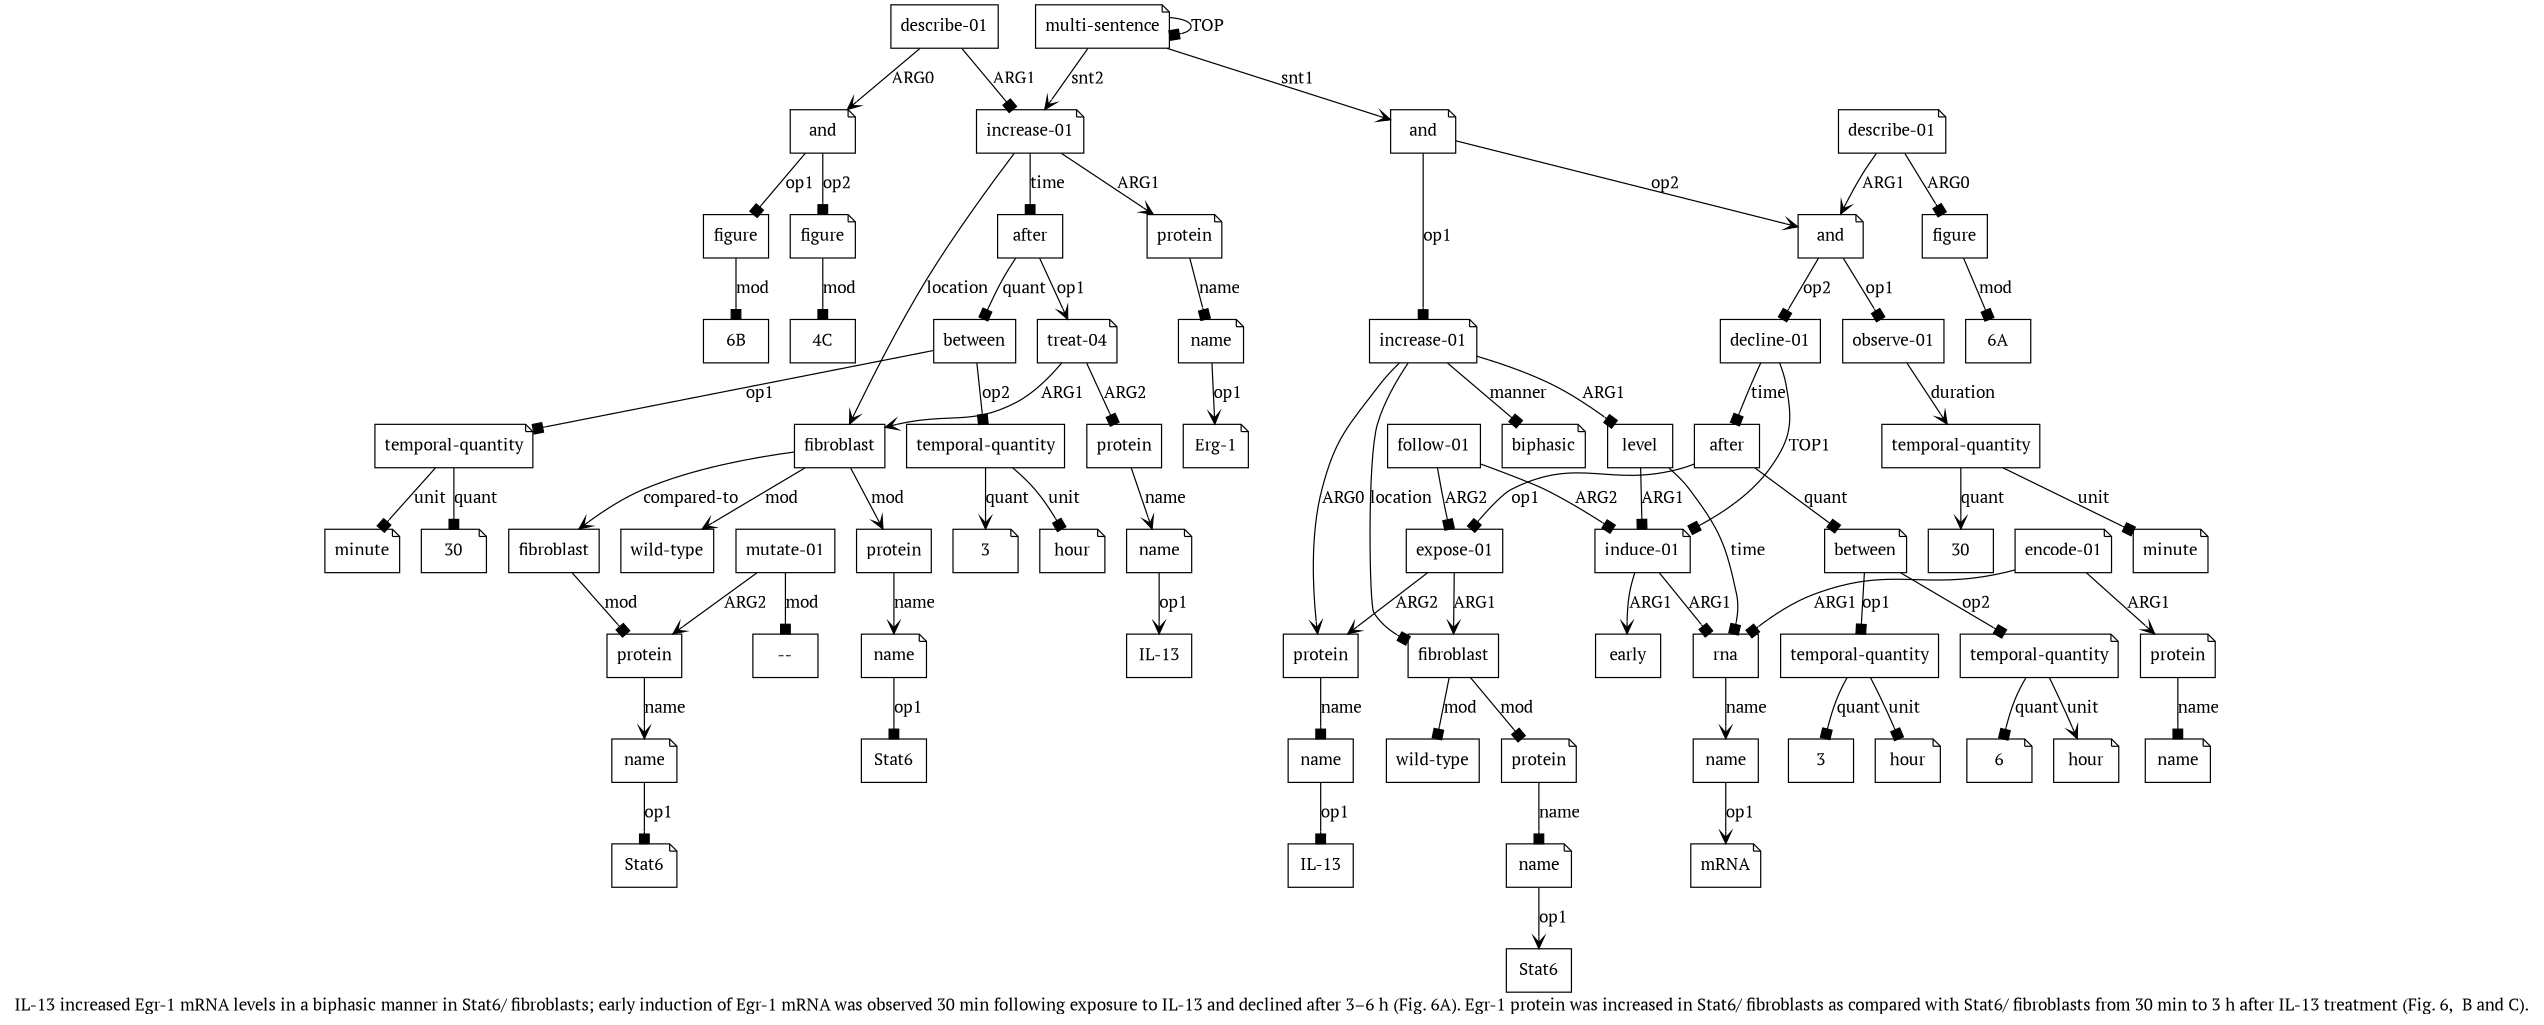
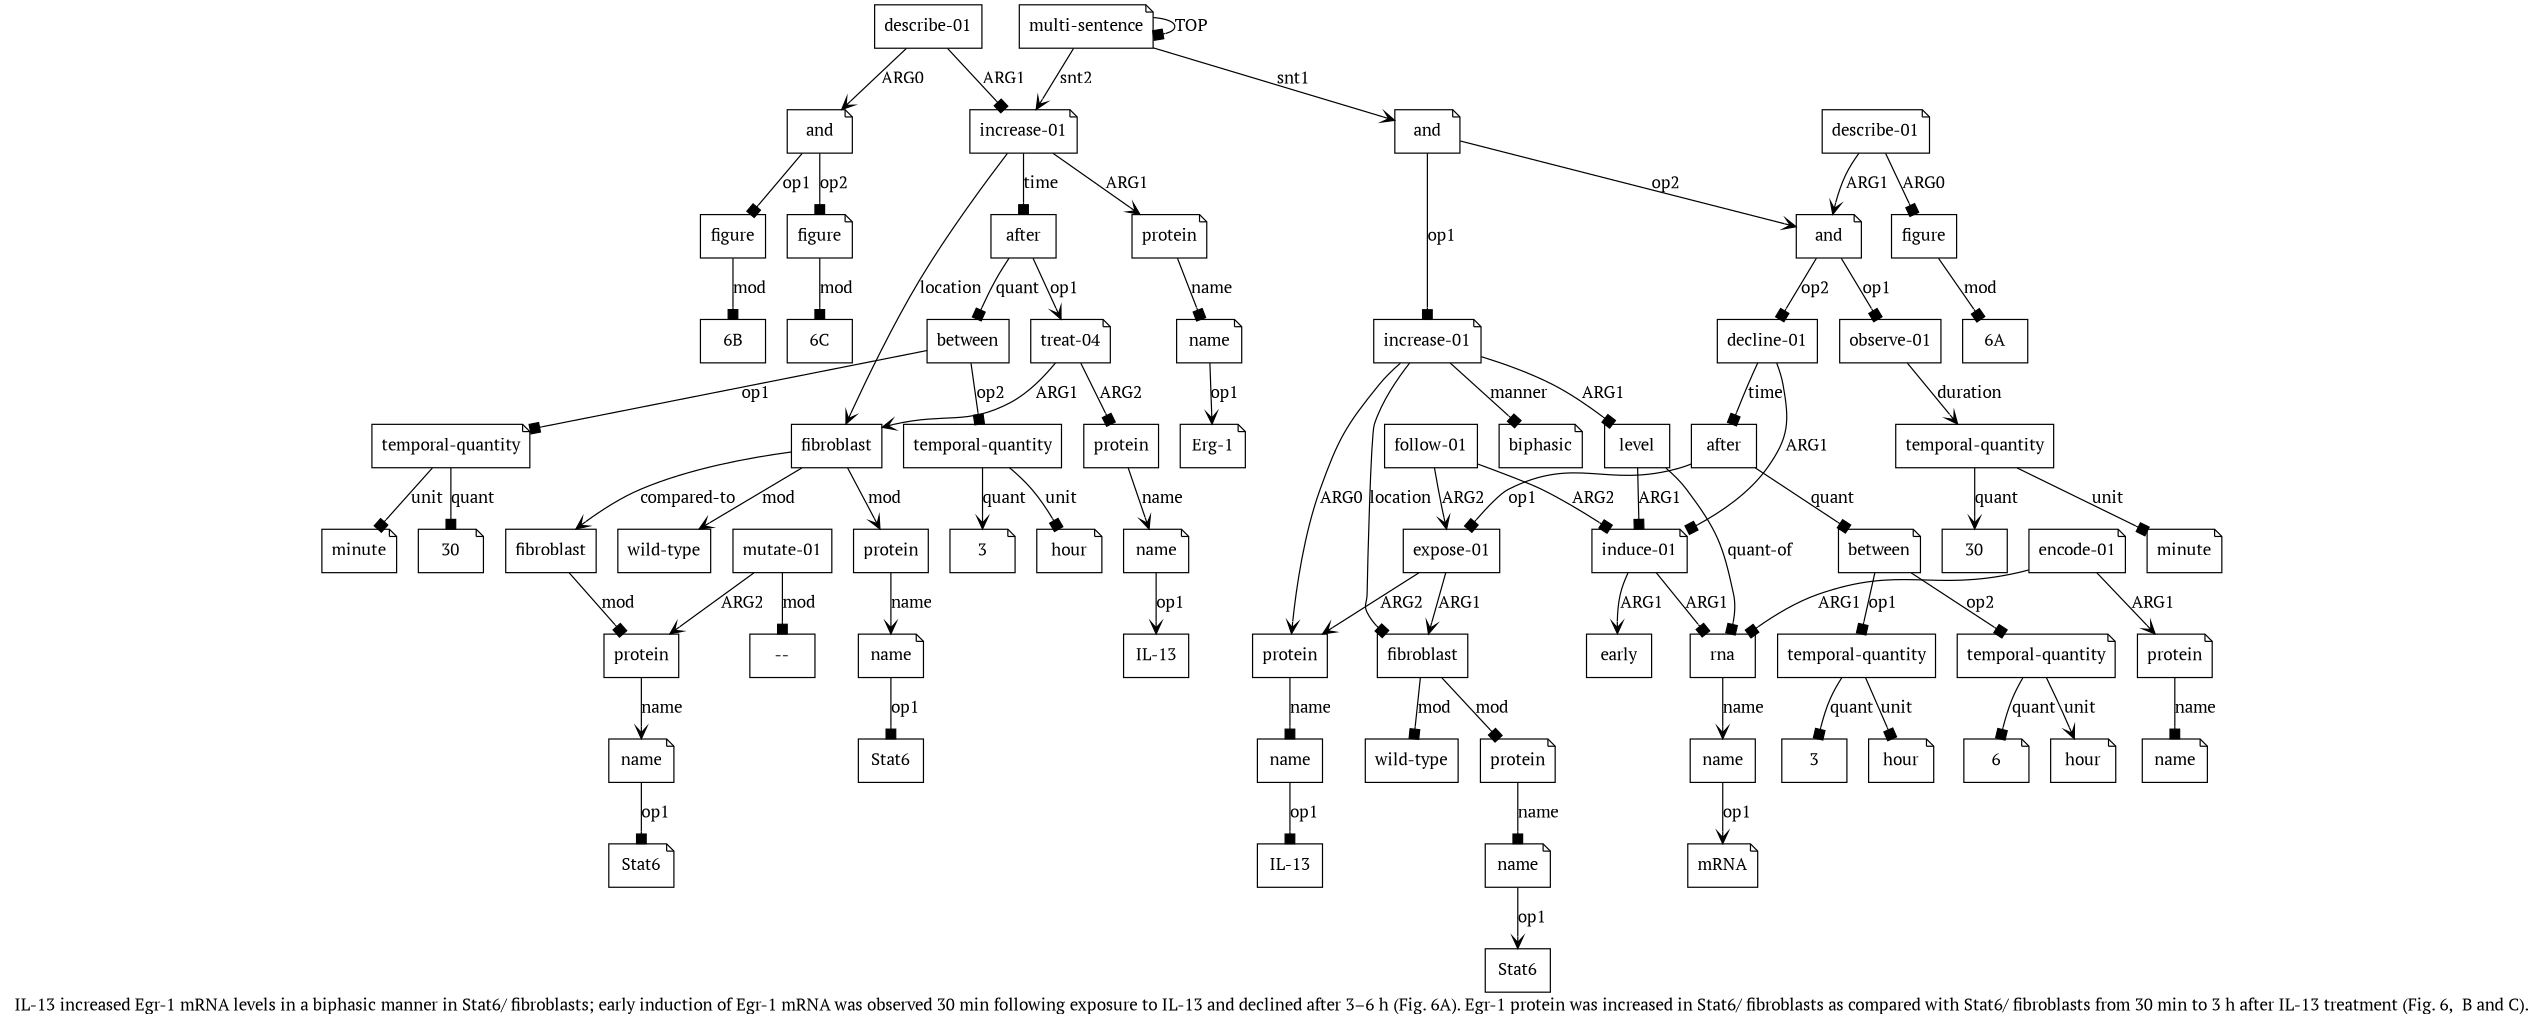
(823, 341) -> (820, 341)
(1810, 446) -> (1807, 446)
(1442, 493) -> (1439, 493)
(1748, 551) -> (1760, 551)
